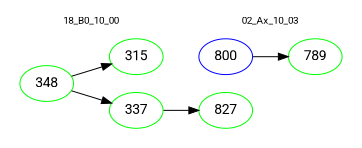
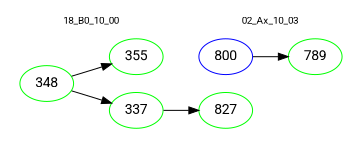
(136, 57) -> (136, 57)
